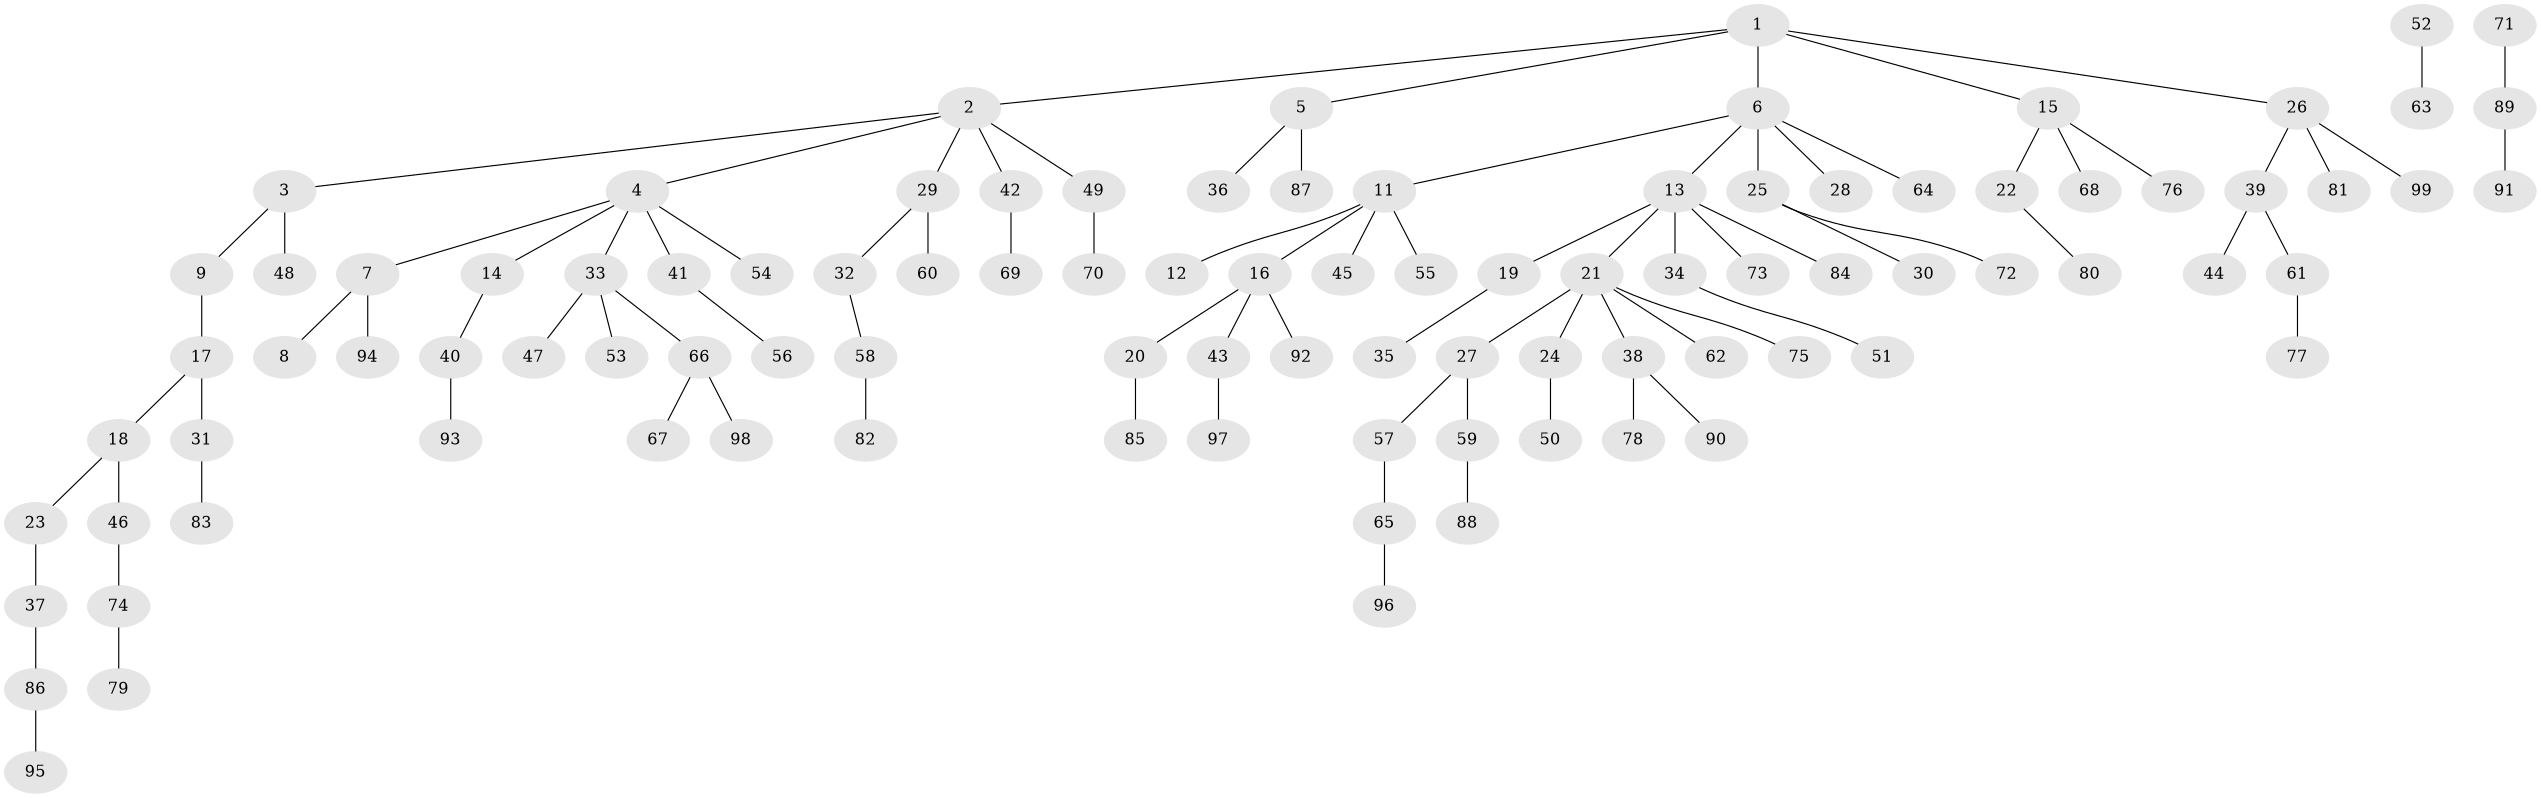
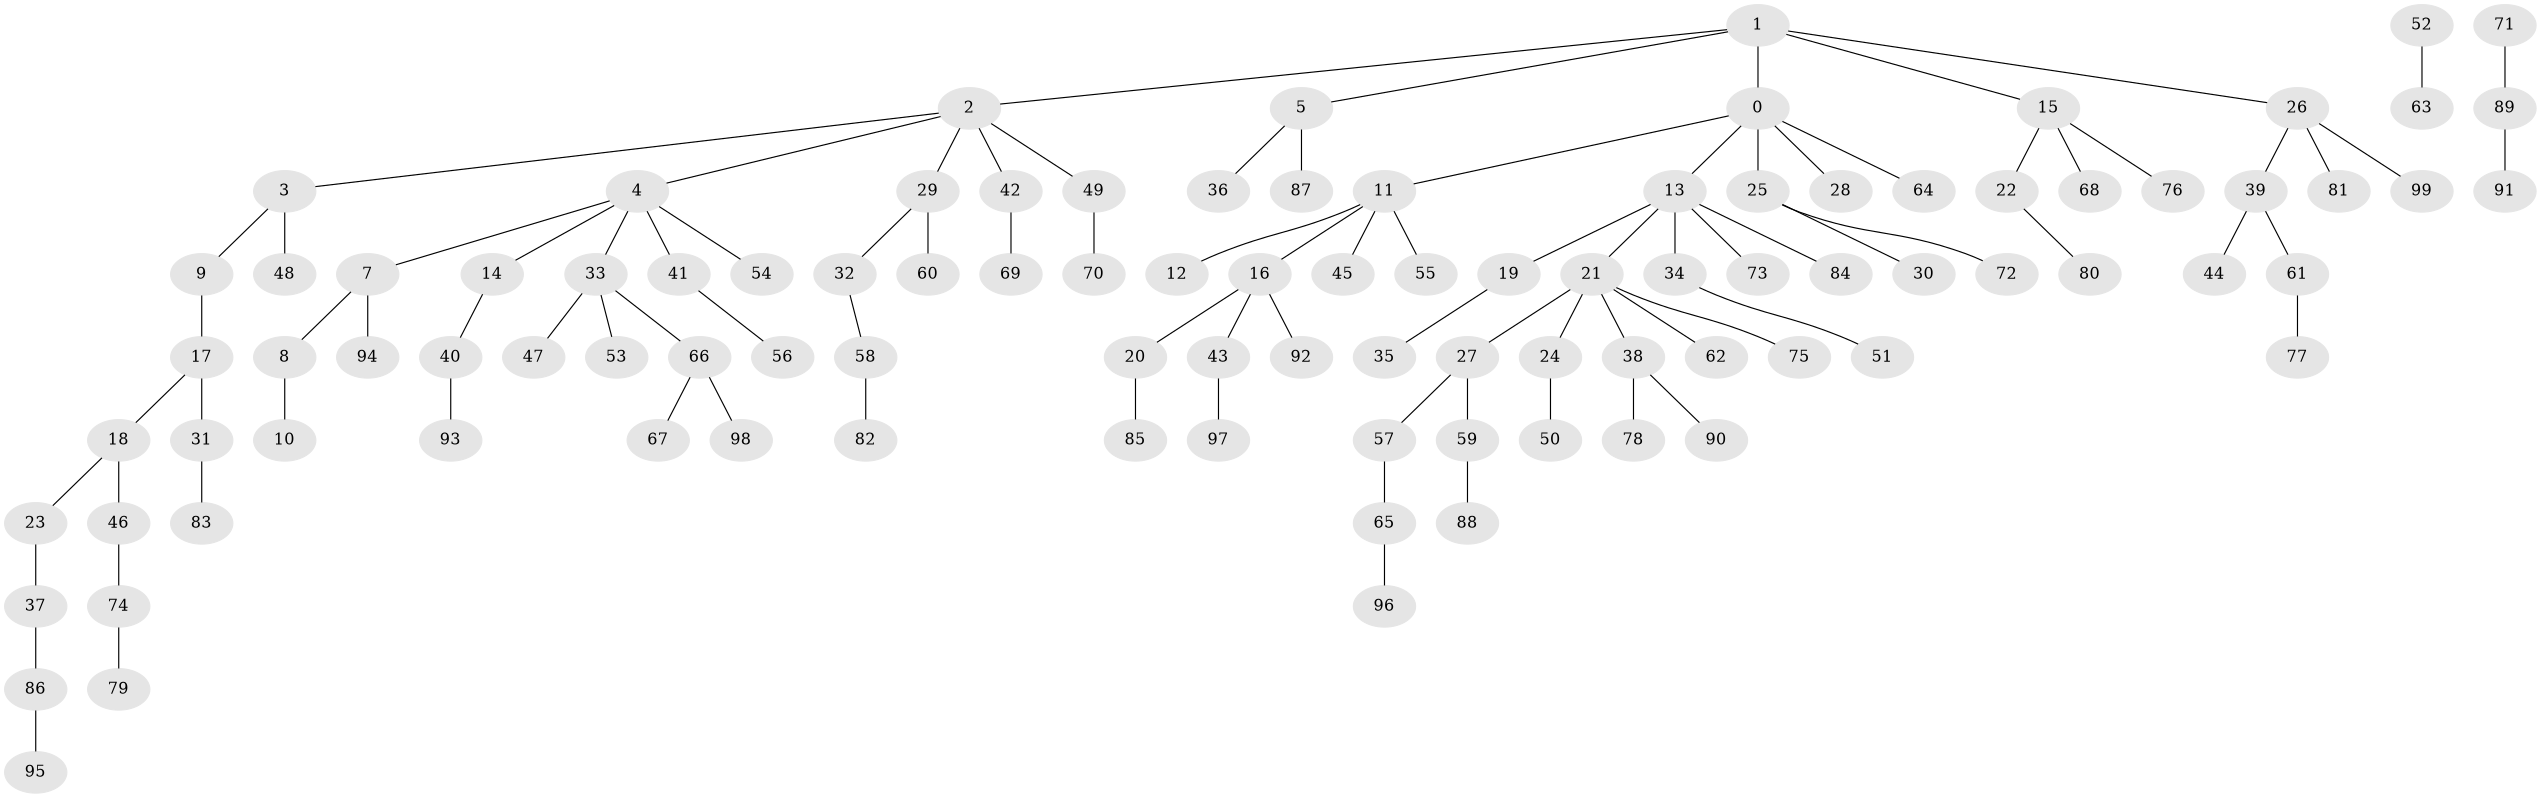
(1758, 108) -> (1758, 108)
none -> (285, 440)
